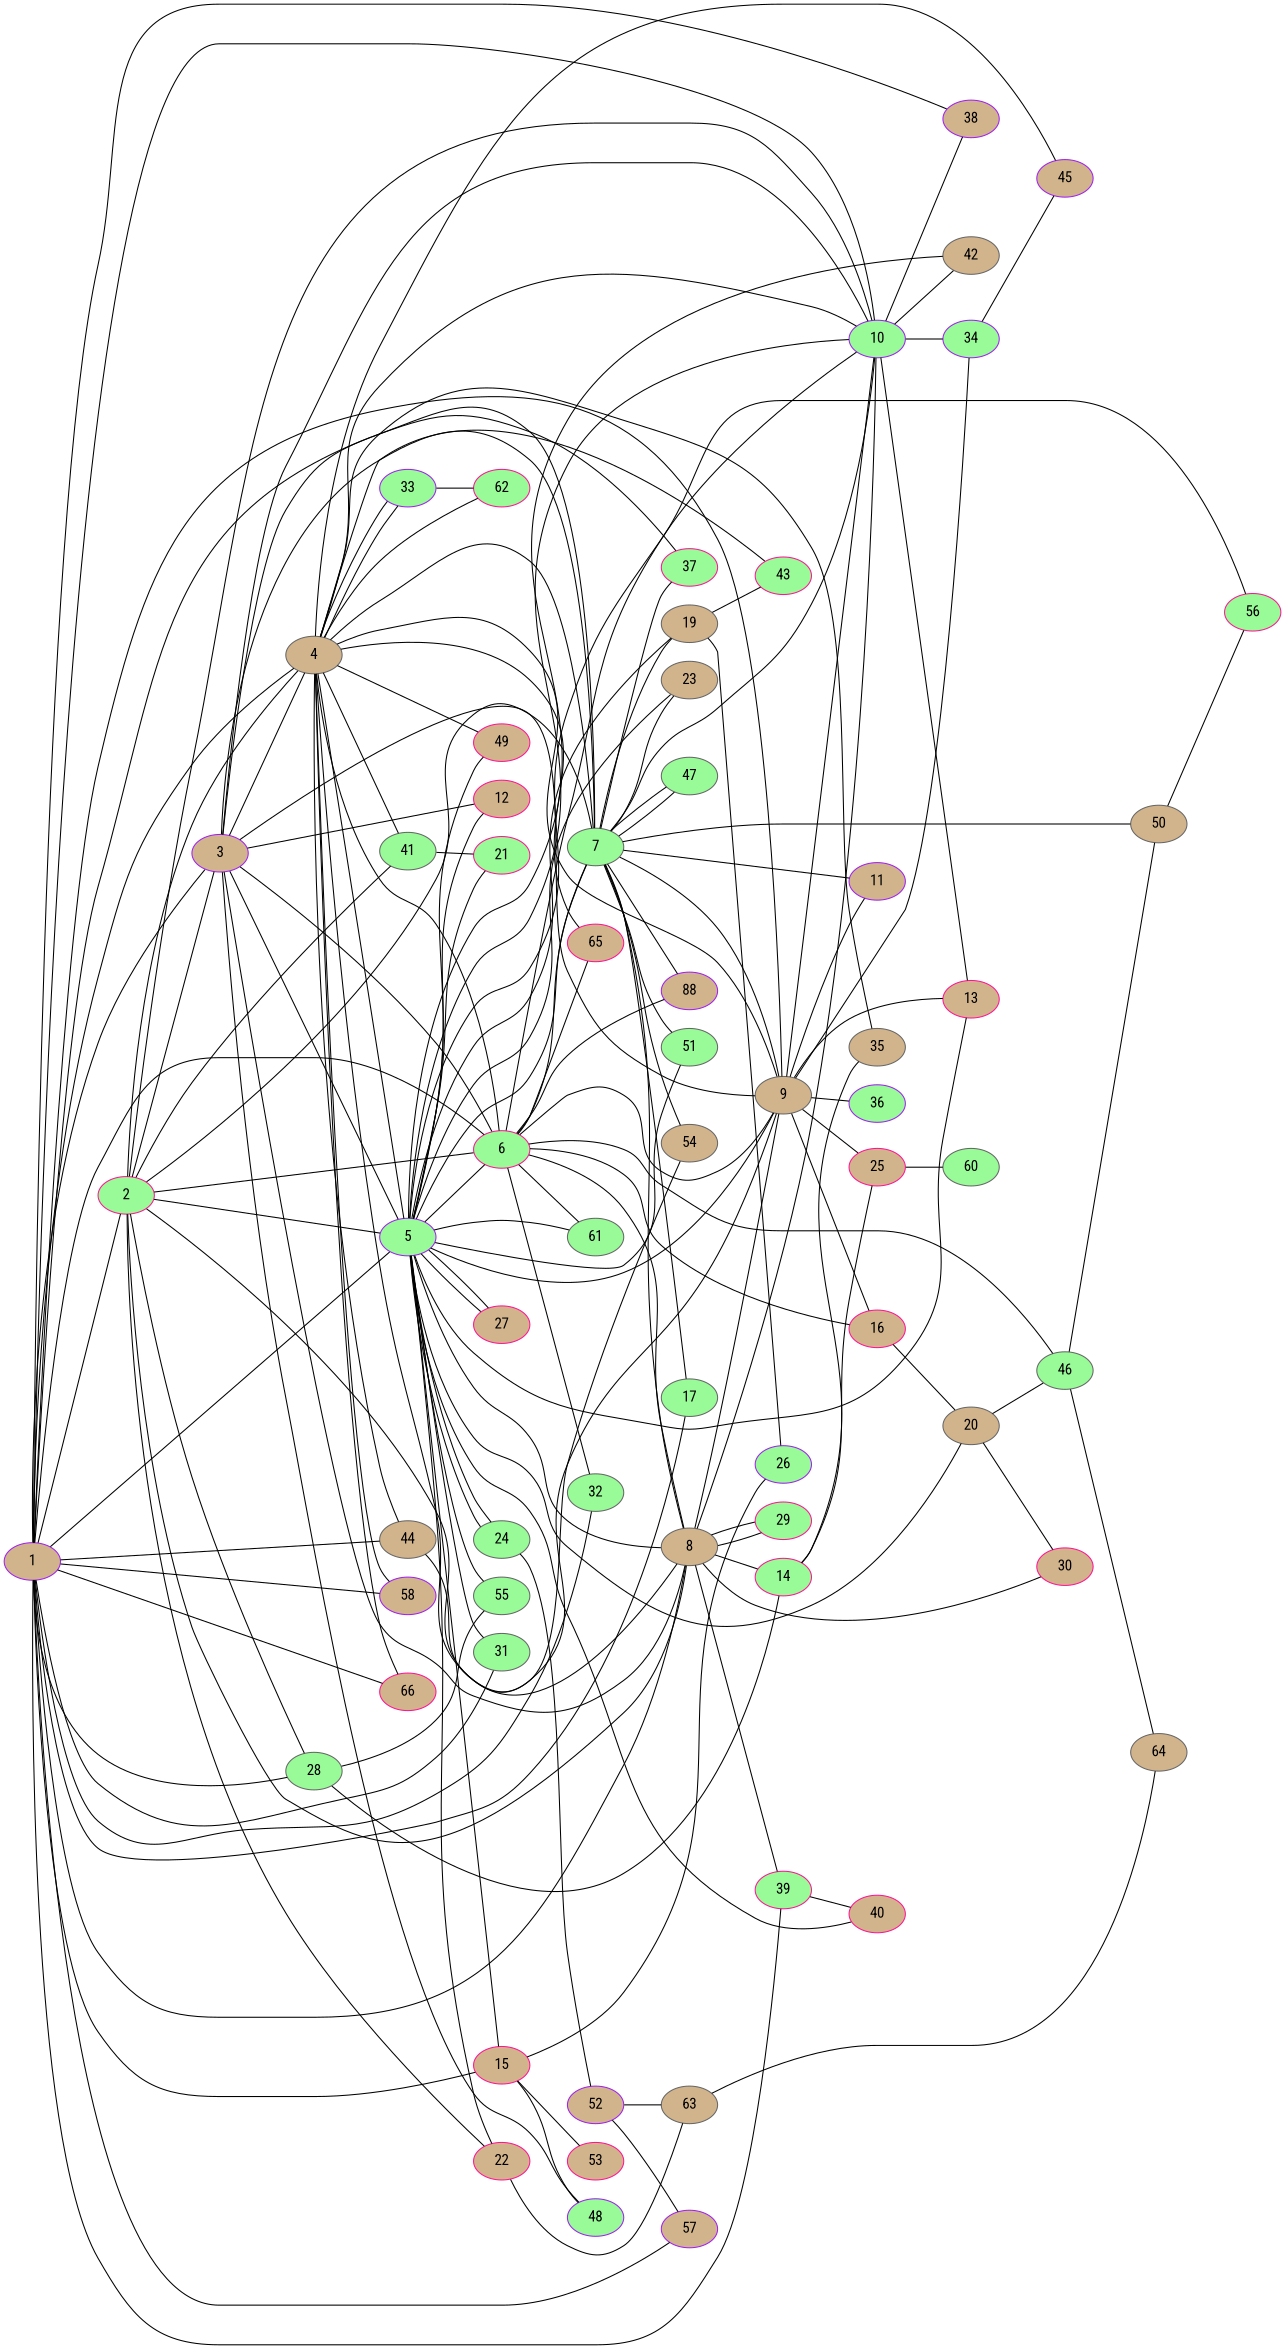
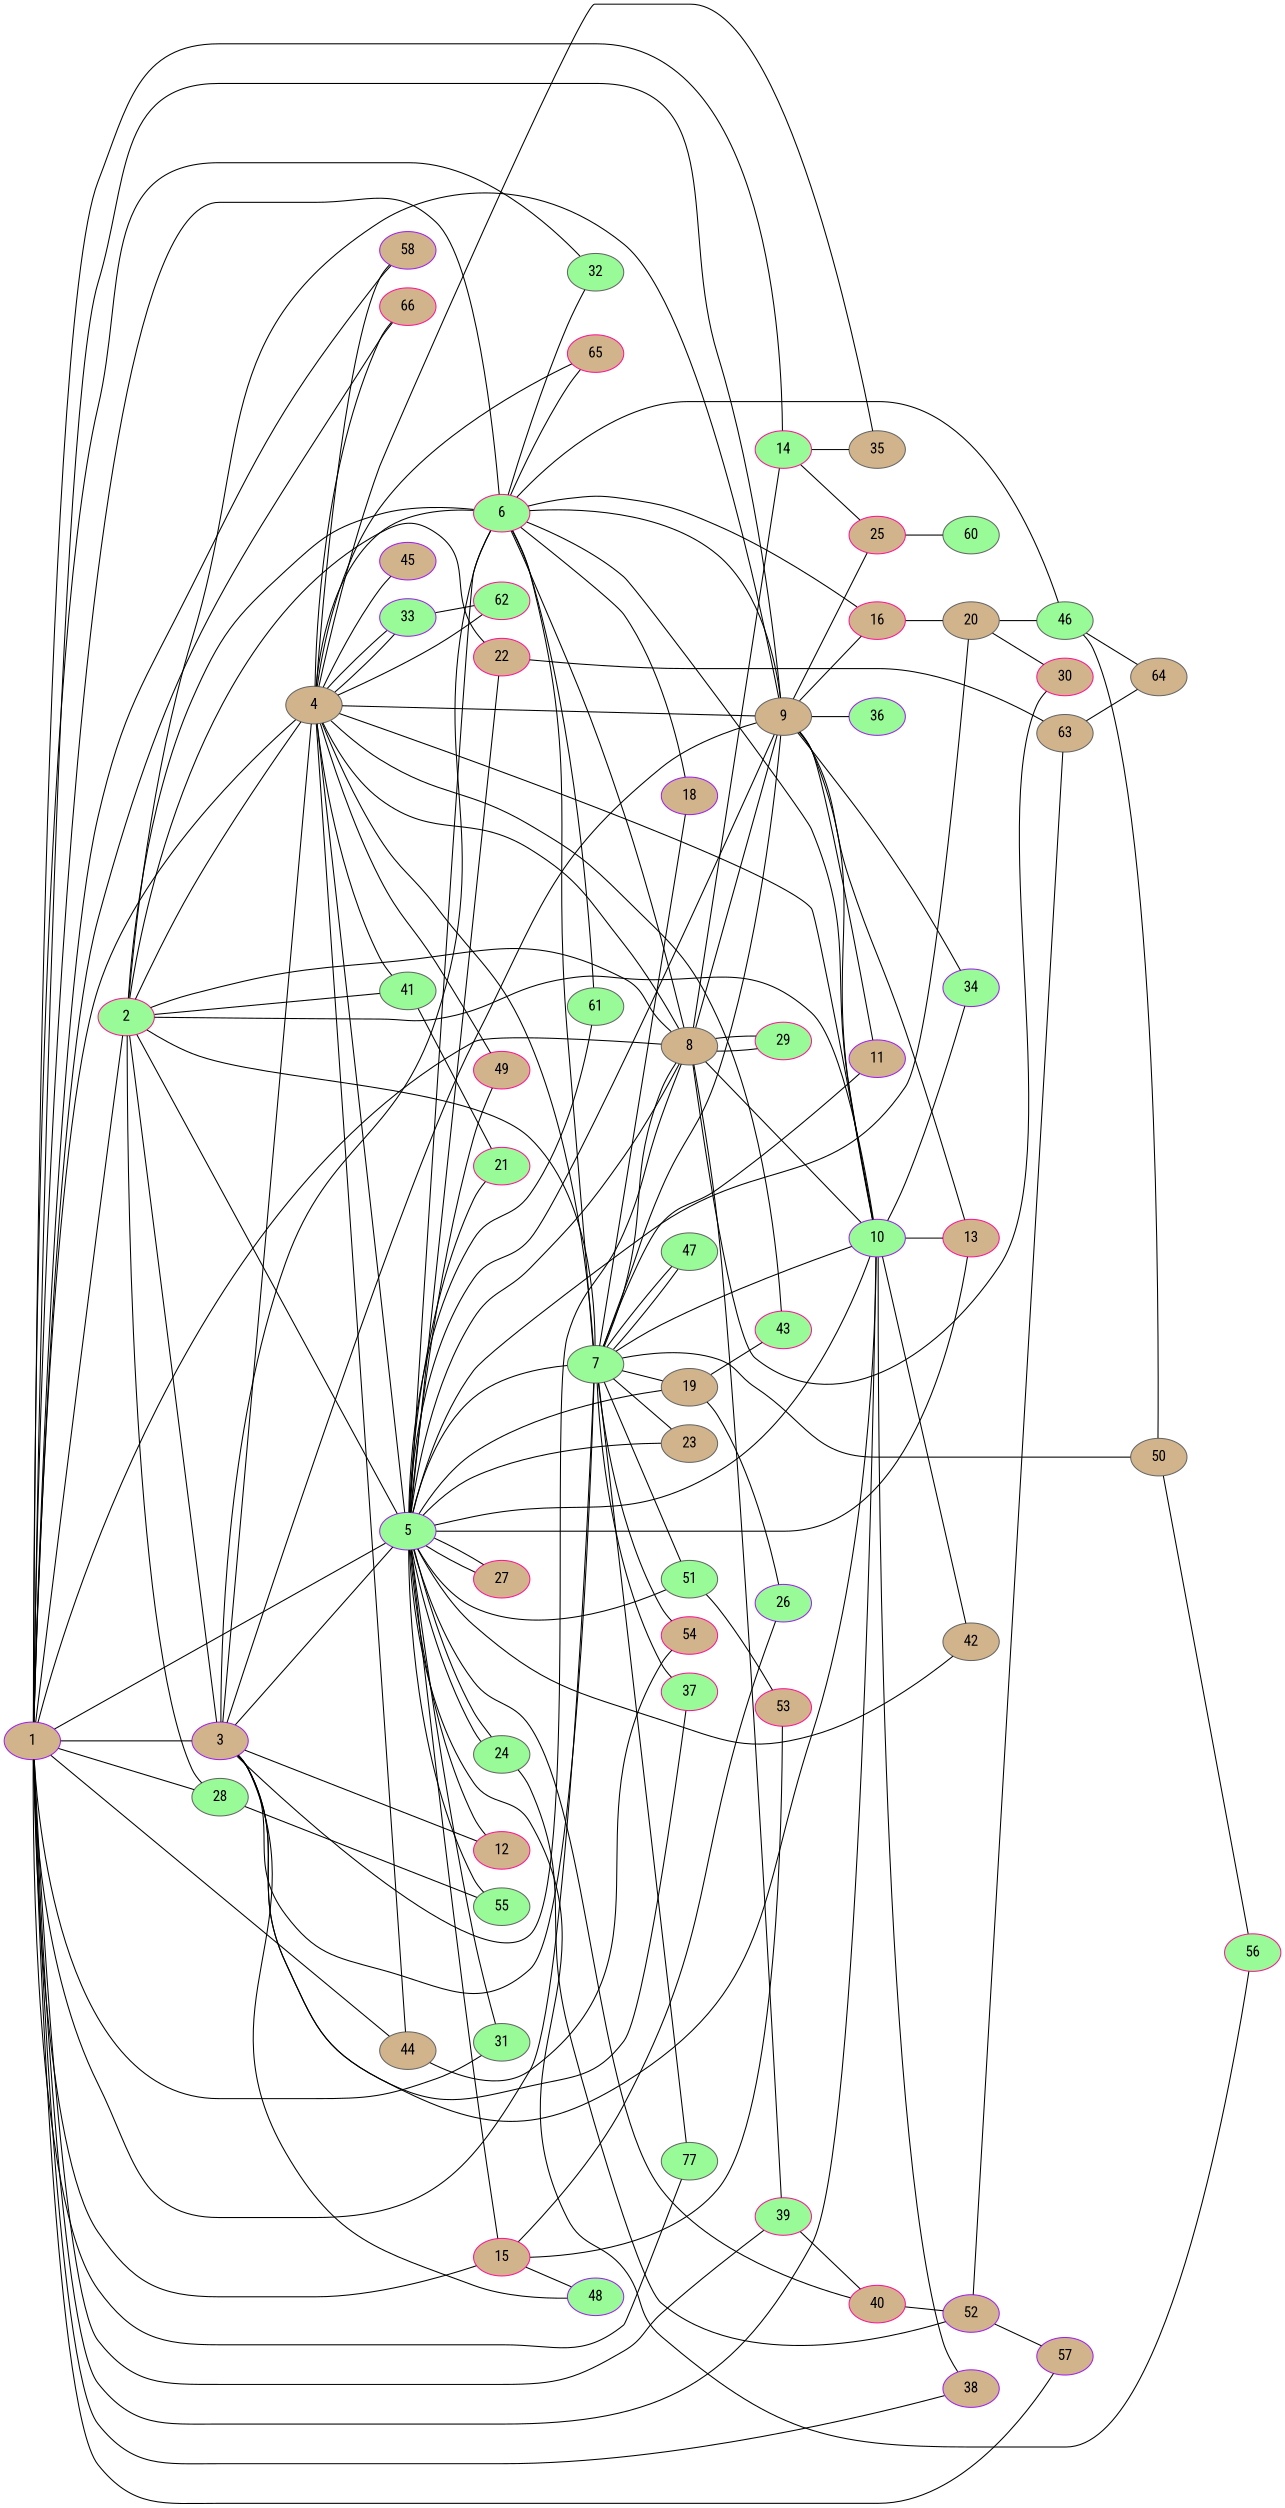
(1018, 259) -> none
(689, 991) -> (689, 796)
(689, 1143) -> (689, 1635)
(689, 1398) -> (689, 2161)
none -> (742, 1641)
(625, 1872) -> (66, 428)
none -> (924, 2309)
